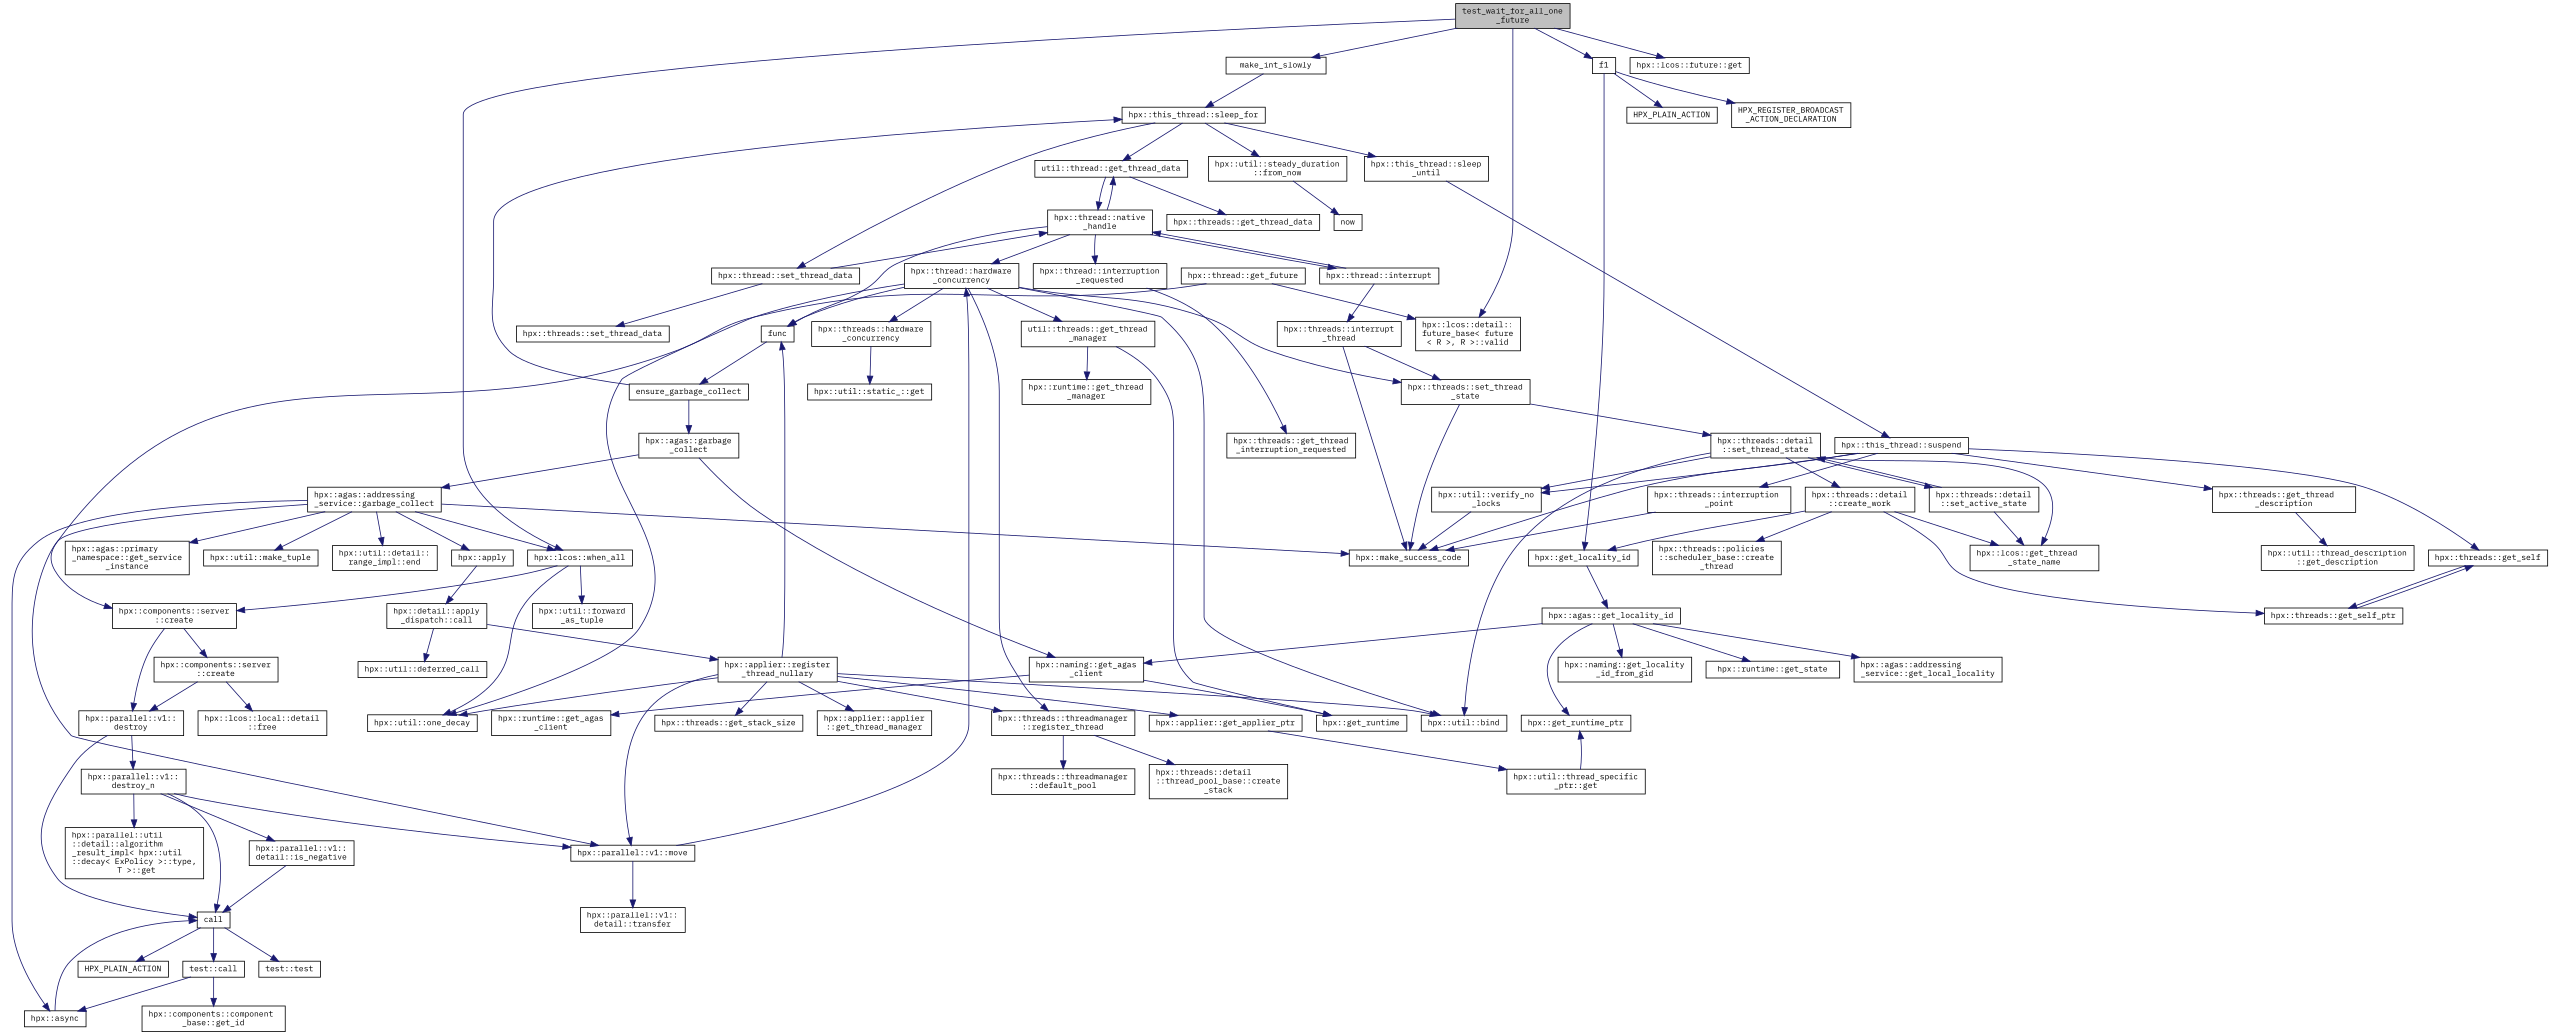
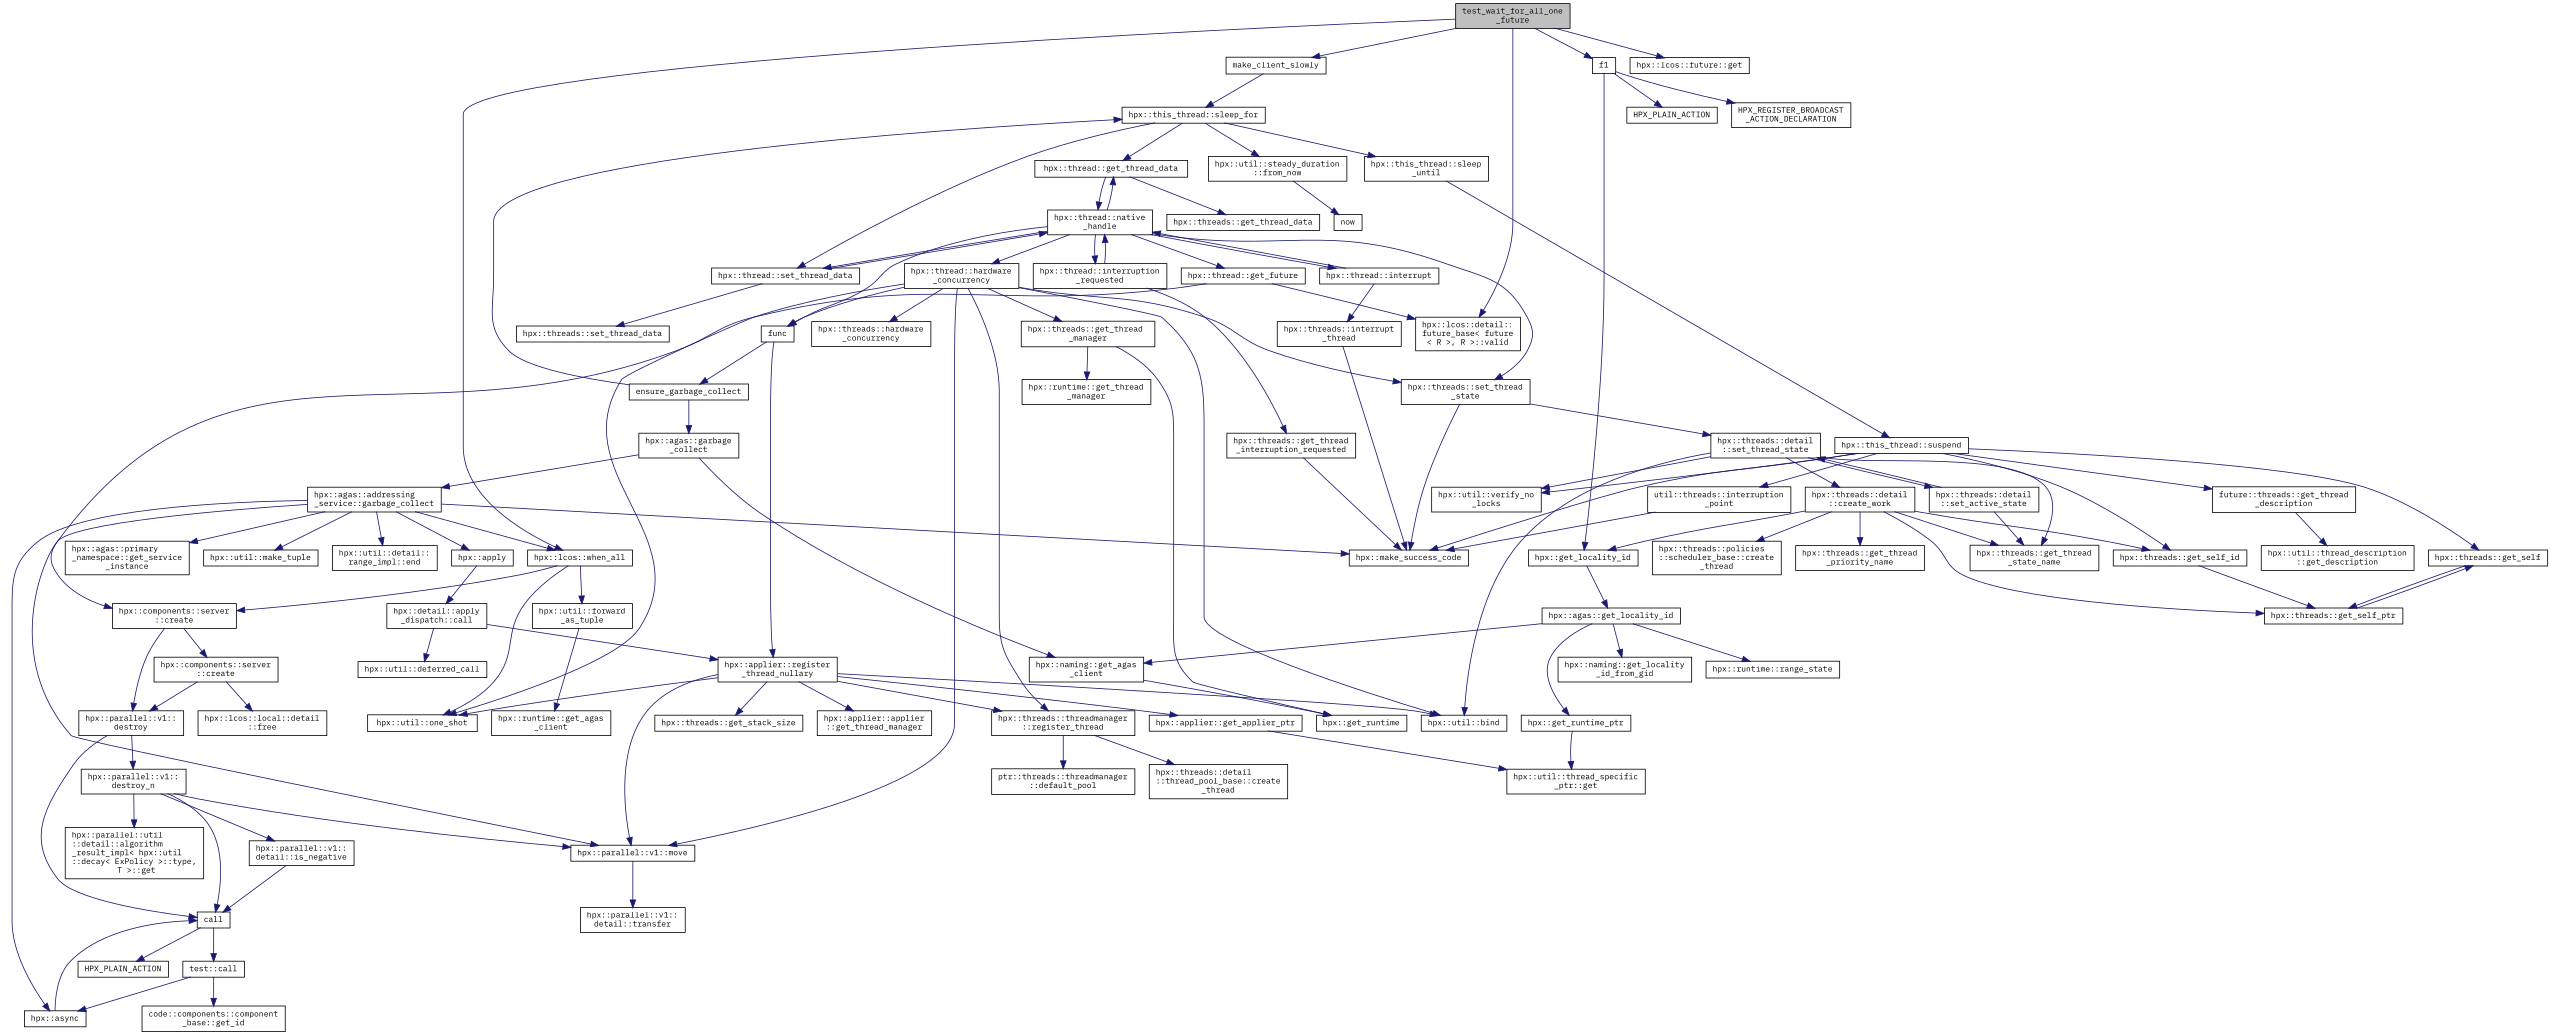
(1276, 66) -> (1276, 66)
(1111, 169) -> (1111, 169)
none -> (939, 249)
none -> (1174, 250)
none -> (1105, 253)
(1088, 334) -> (1088, 334)
(1399, 361) -> (1386, 247)
(870, 392) -> none
(1719, 500) -> (1719, 500)
(2284, 500) -> (2284, 500)
(785, 504) -> (770, 496)
(1448, 529) -> (1349, 501)
none -> (1860, 558)
(2034, 558) -> (2034, 558)
none -> (2180, 558)
(1773, 670) -> (1773, 670)
(1928, 670) -> none
(969, 674) -> (954, 663)
(834, 692) -> (568, 666)
(422, 723) -> (422, 723)
(1581, 754) -> (1571, 746)
(1063, 782) -> (1063, 782)
(1218, 782) -> (1218, 782)
(290, 969) -> none
(214, 1019) -> (214, 1019)
